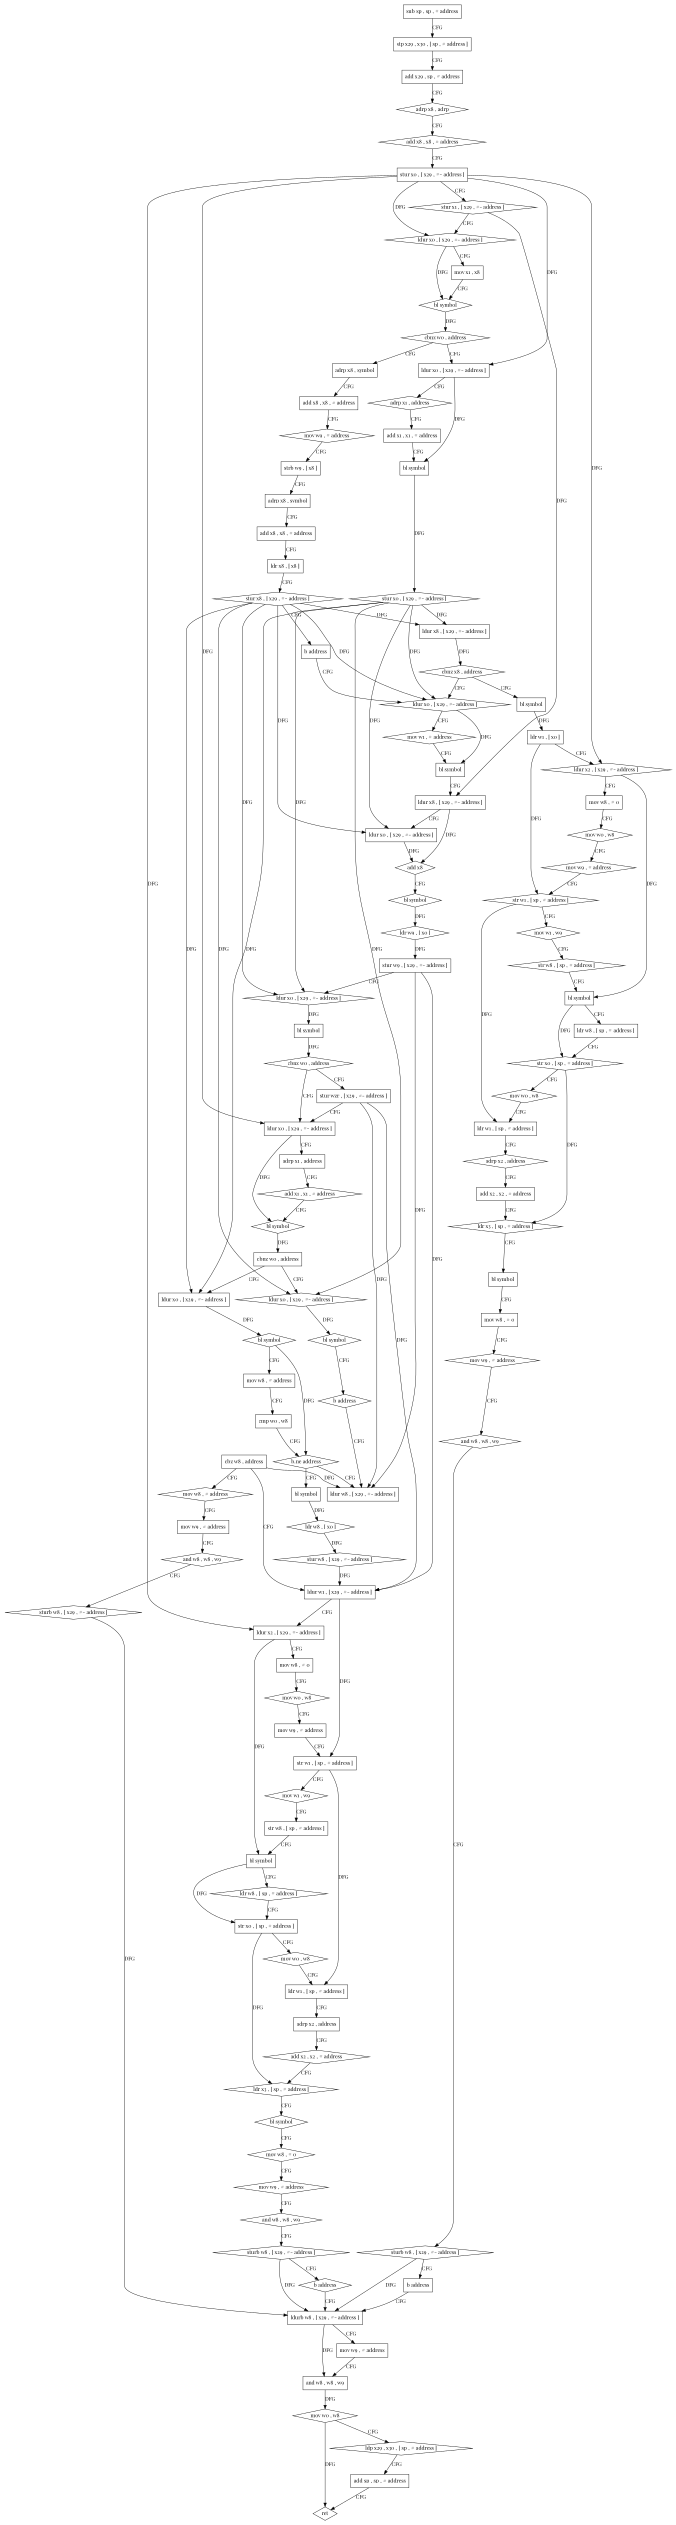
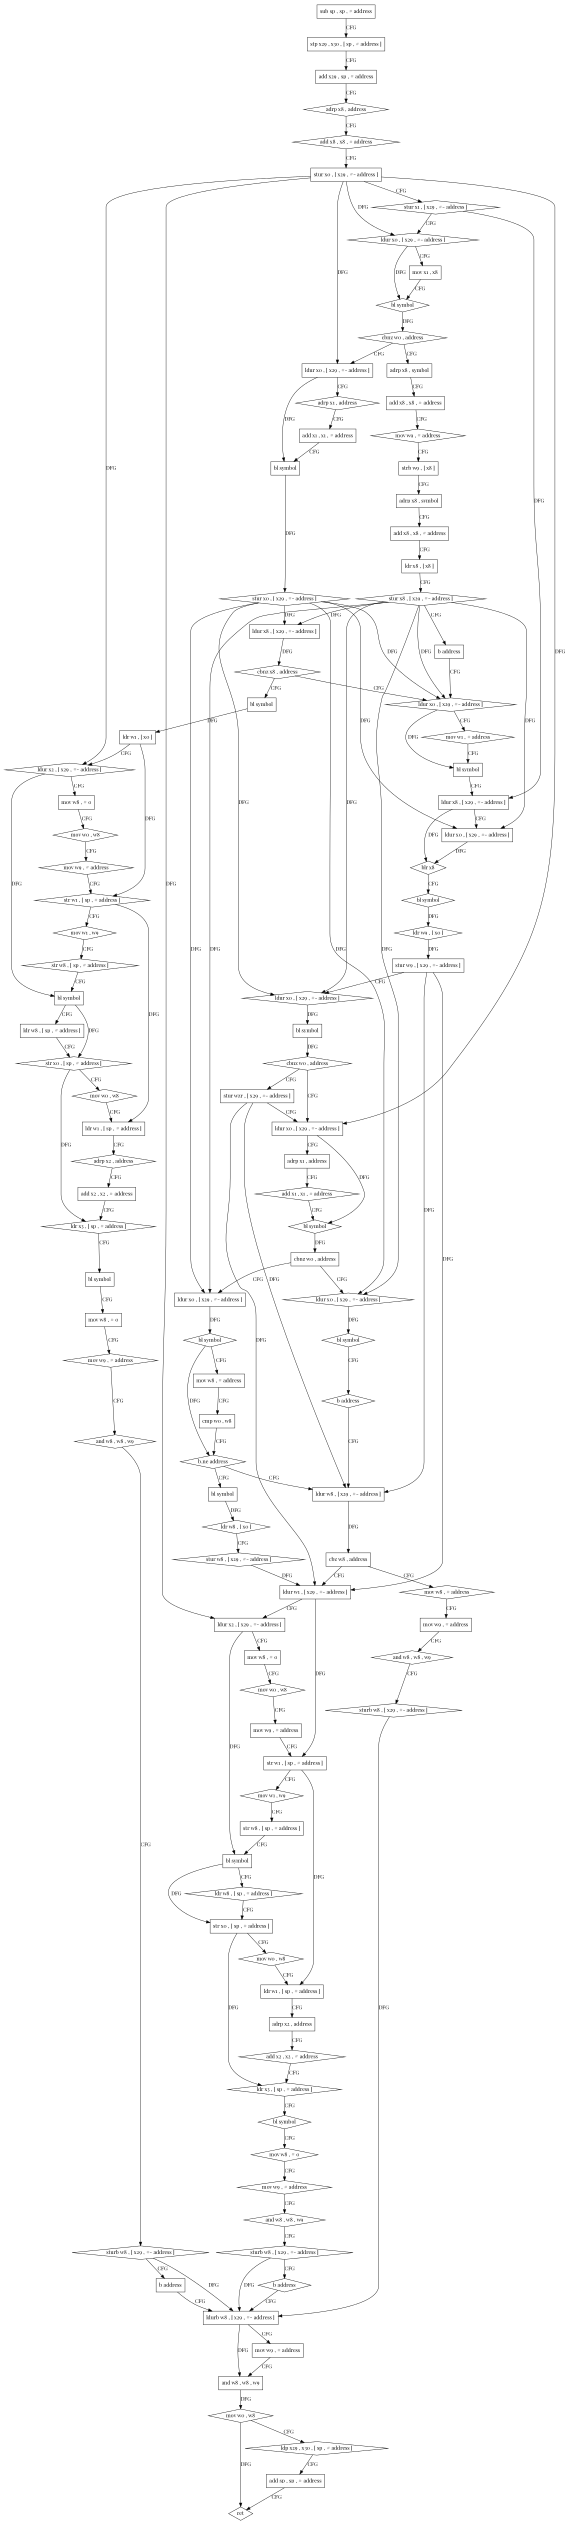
(432, 110) -> (346, 110)
(415, 868) -> (428, 868)
(303, 1471) -> (348, 1525)
(337, 1543) -> (243, 1543)
